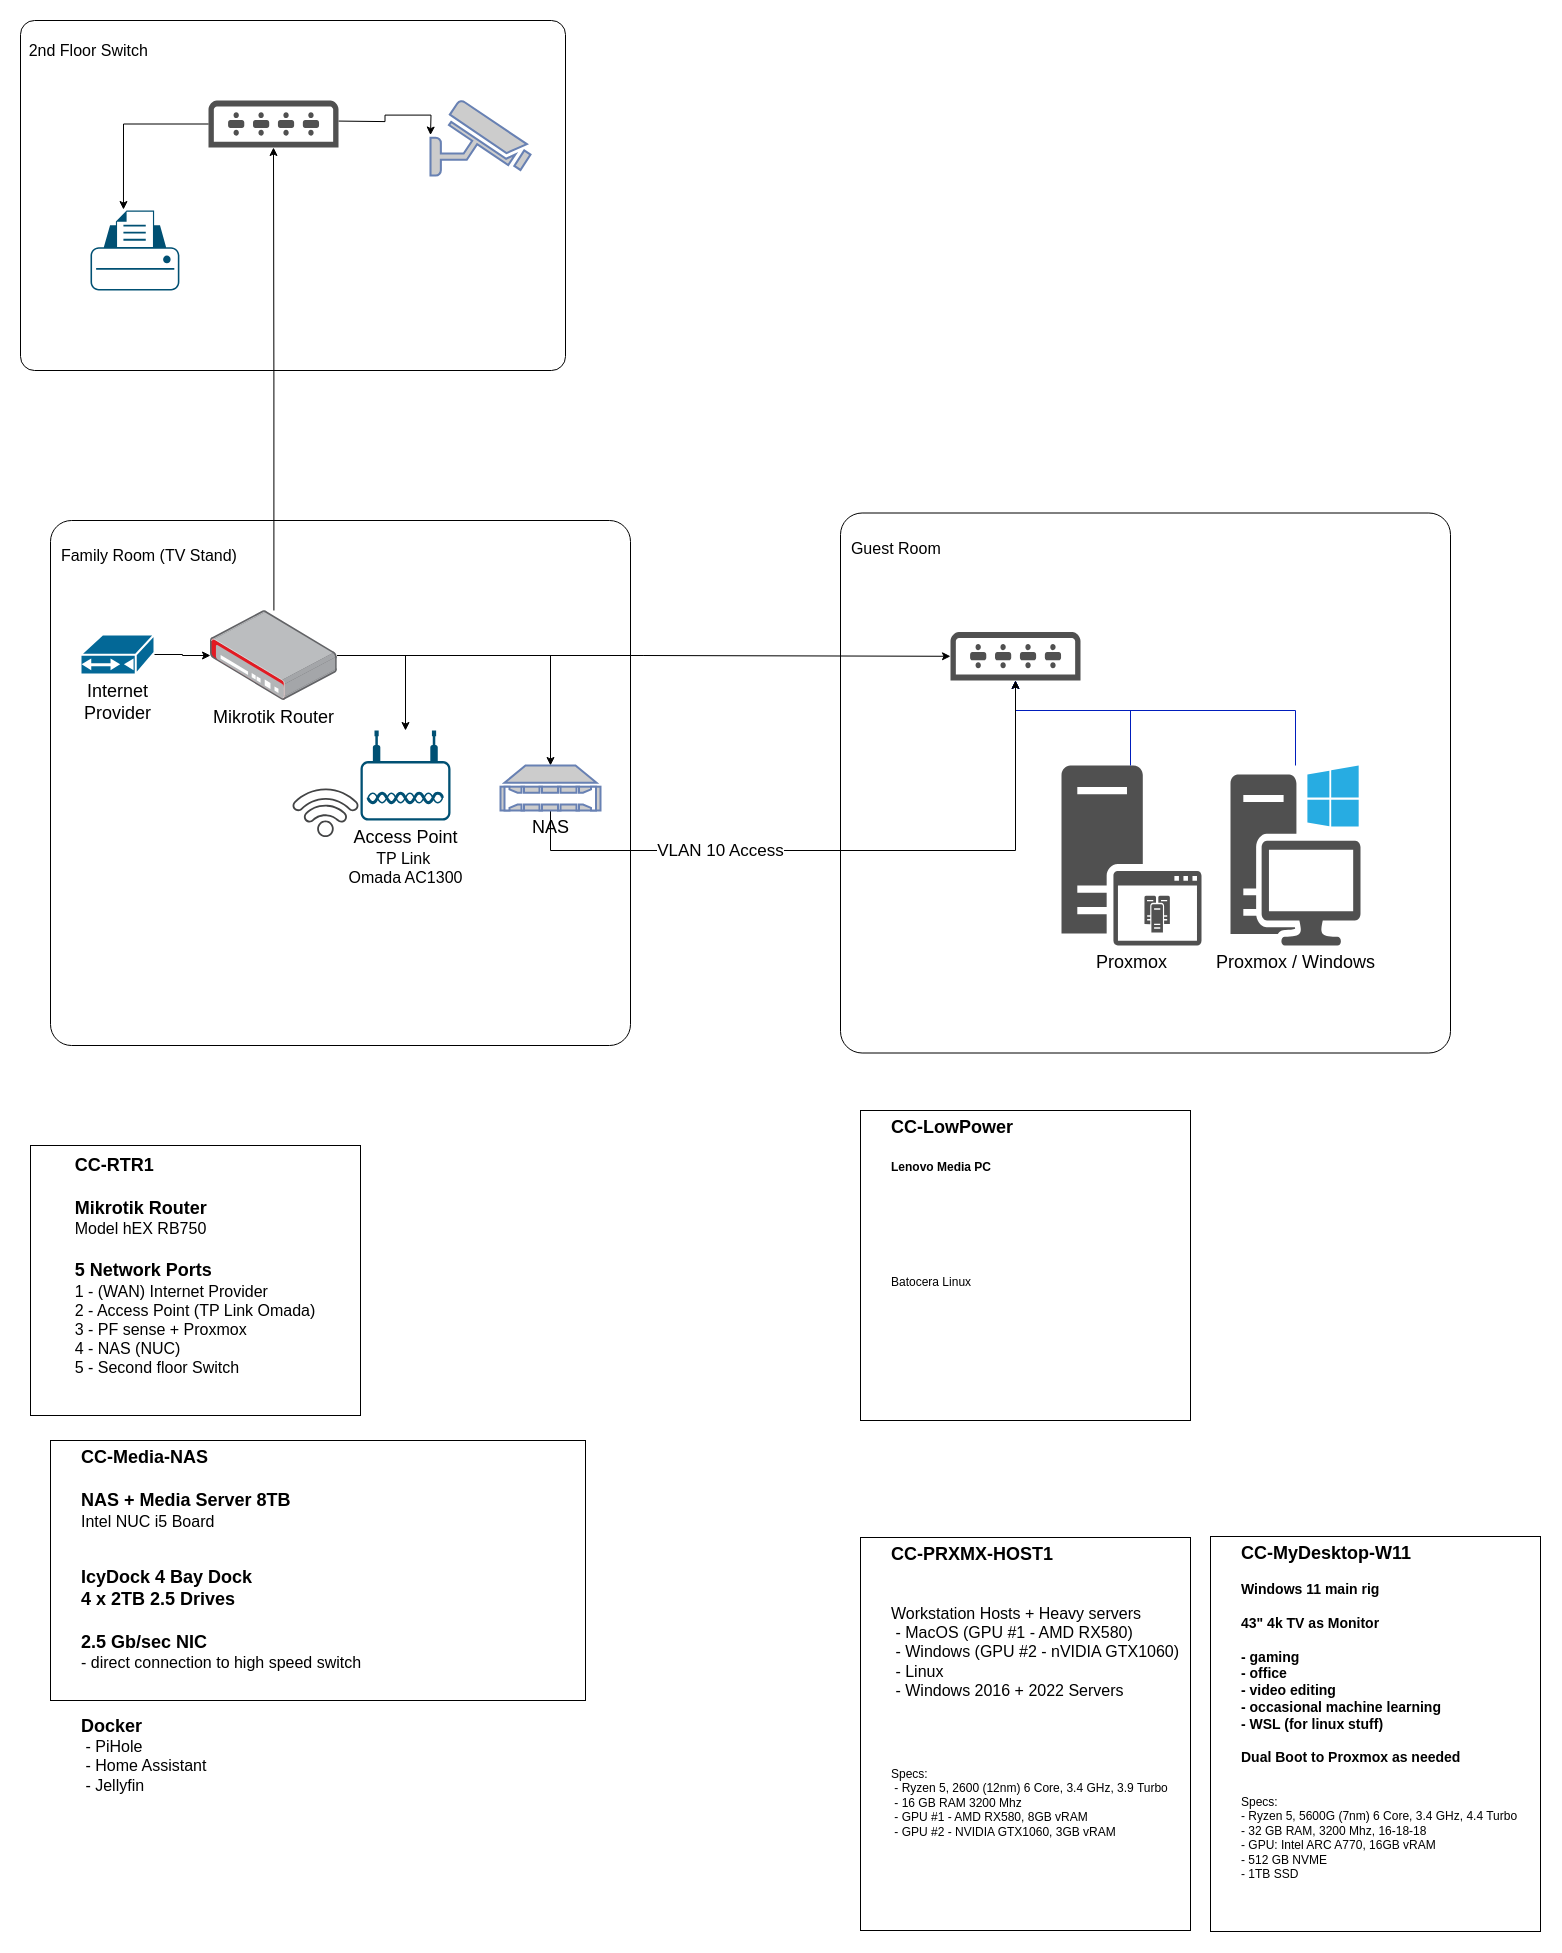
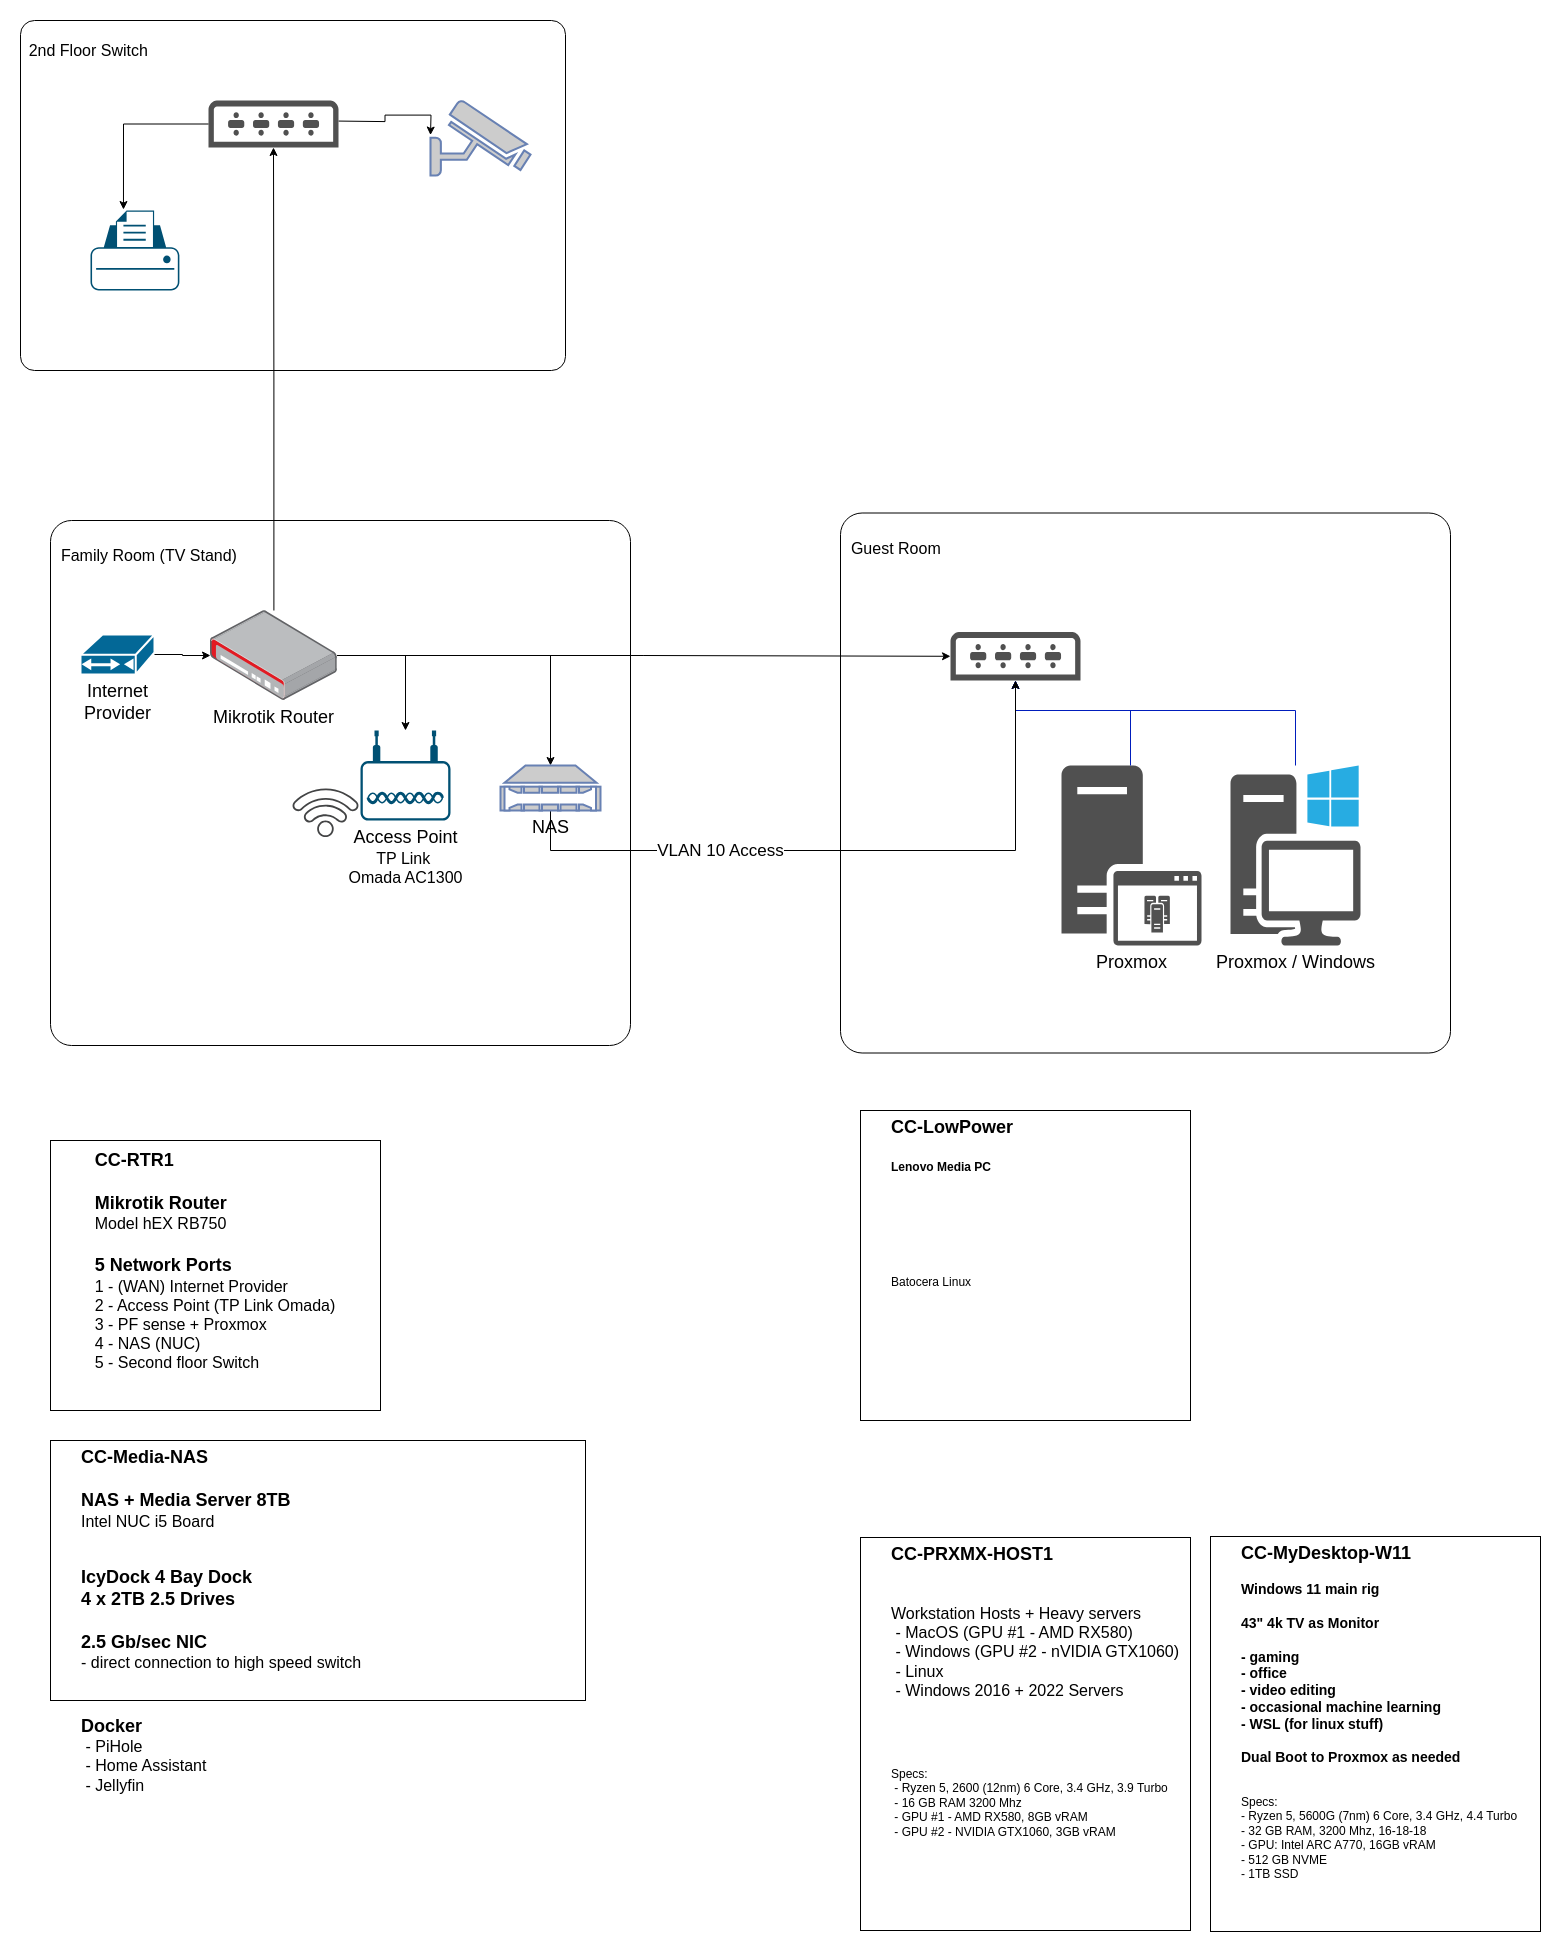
(196, 1281) -> (216, 1276)
